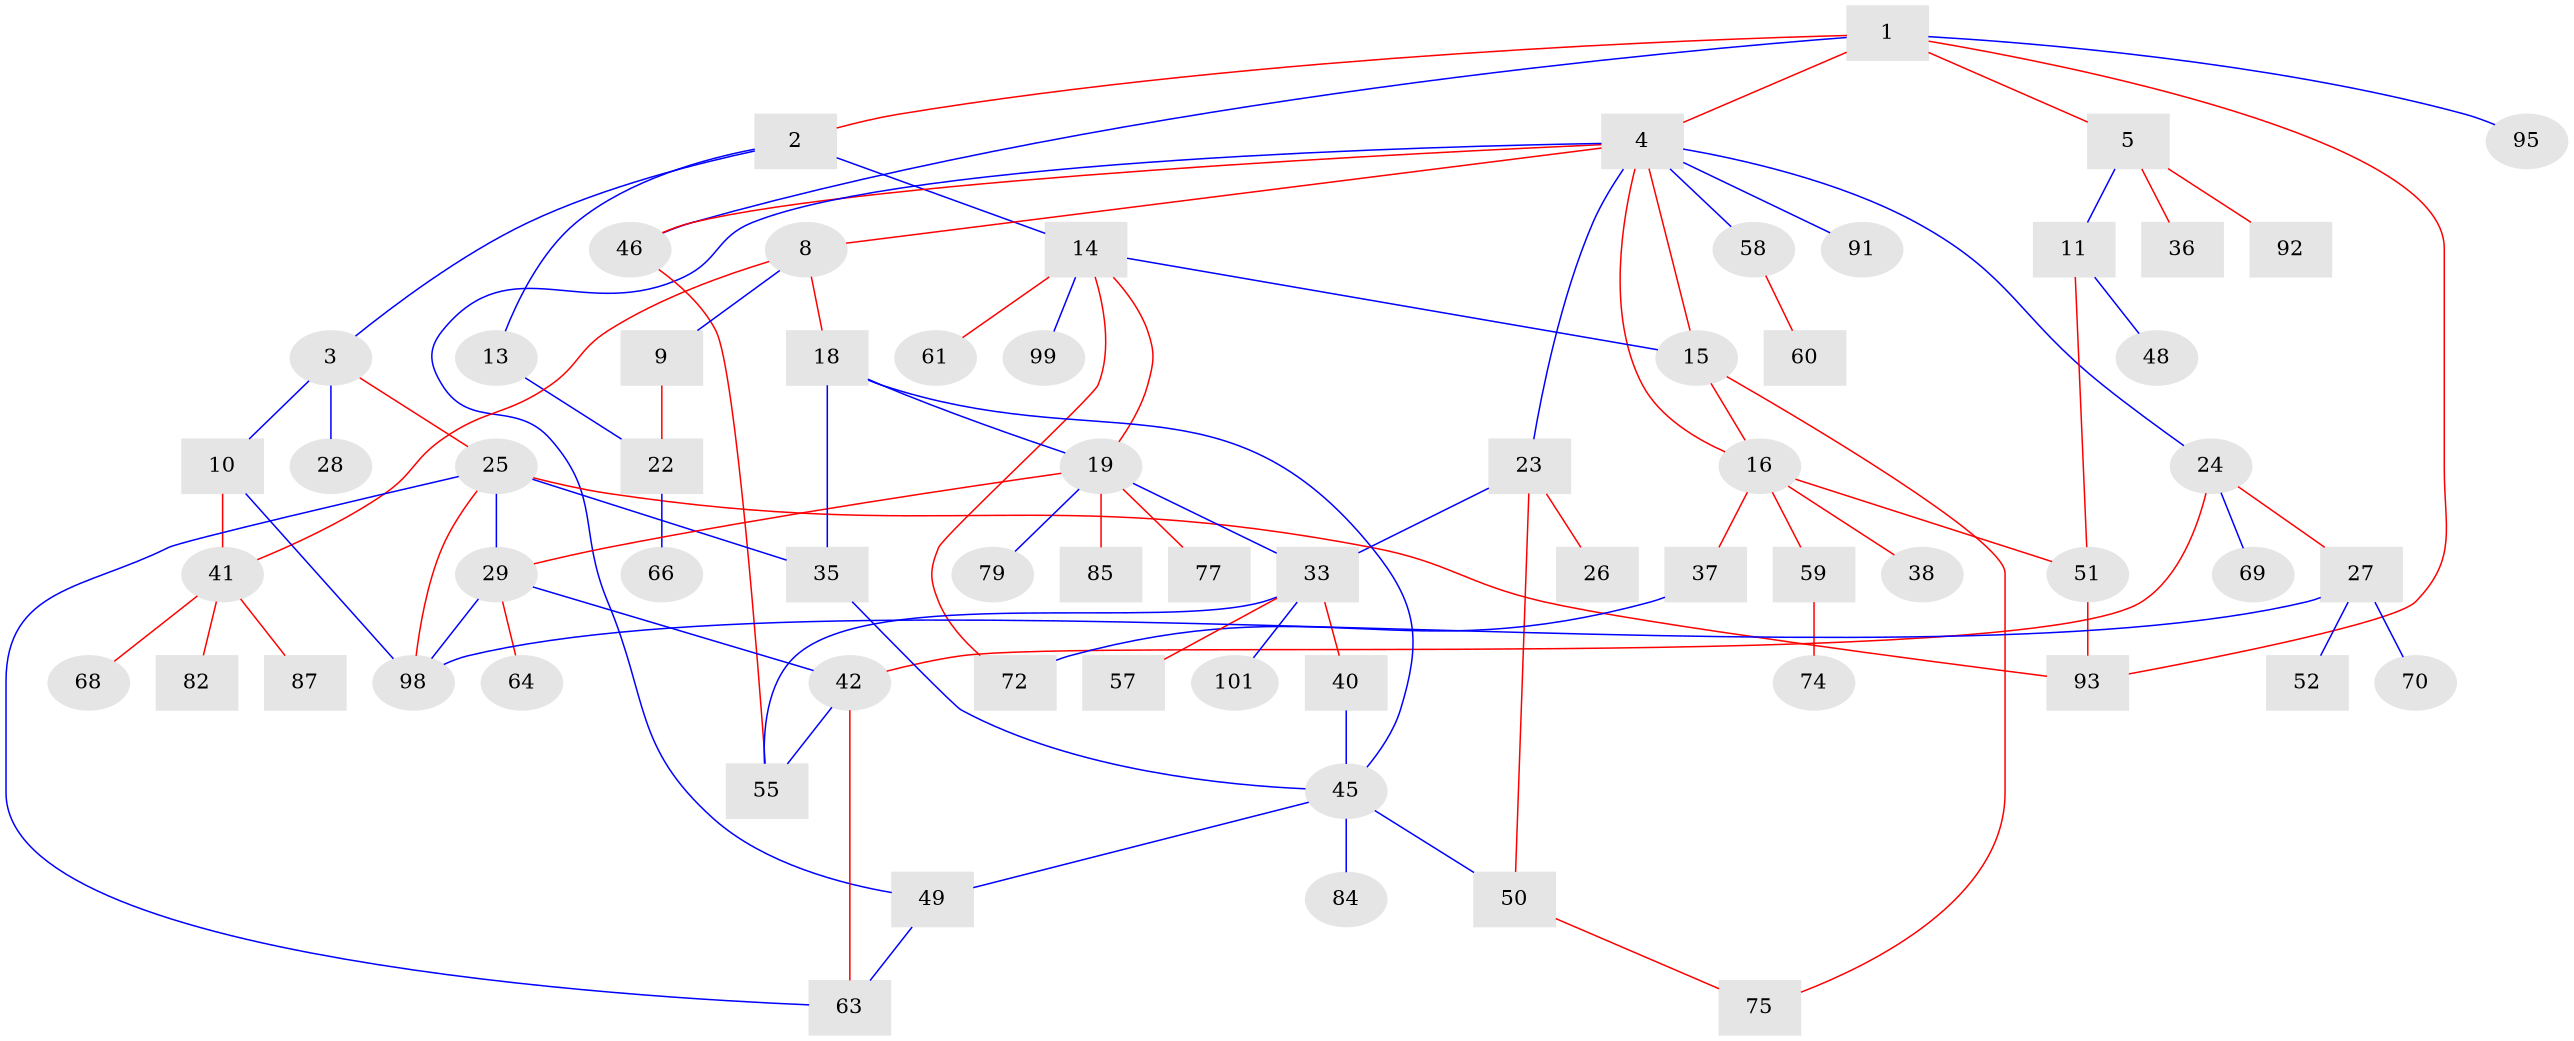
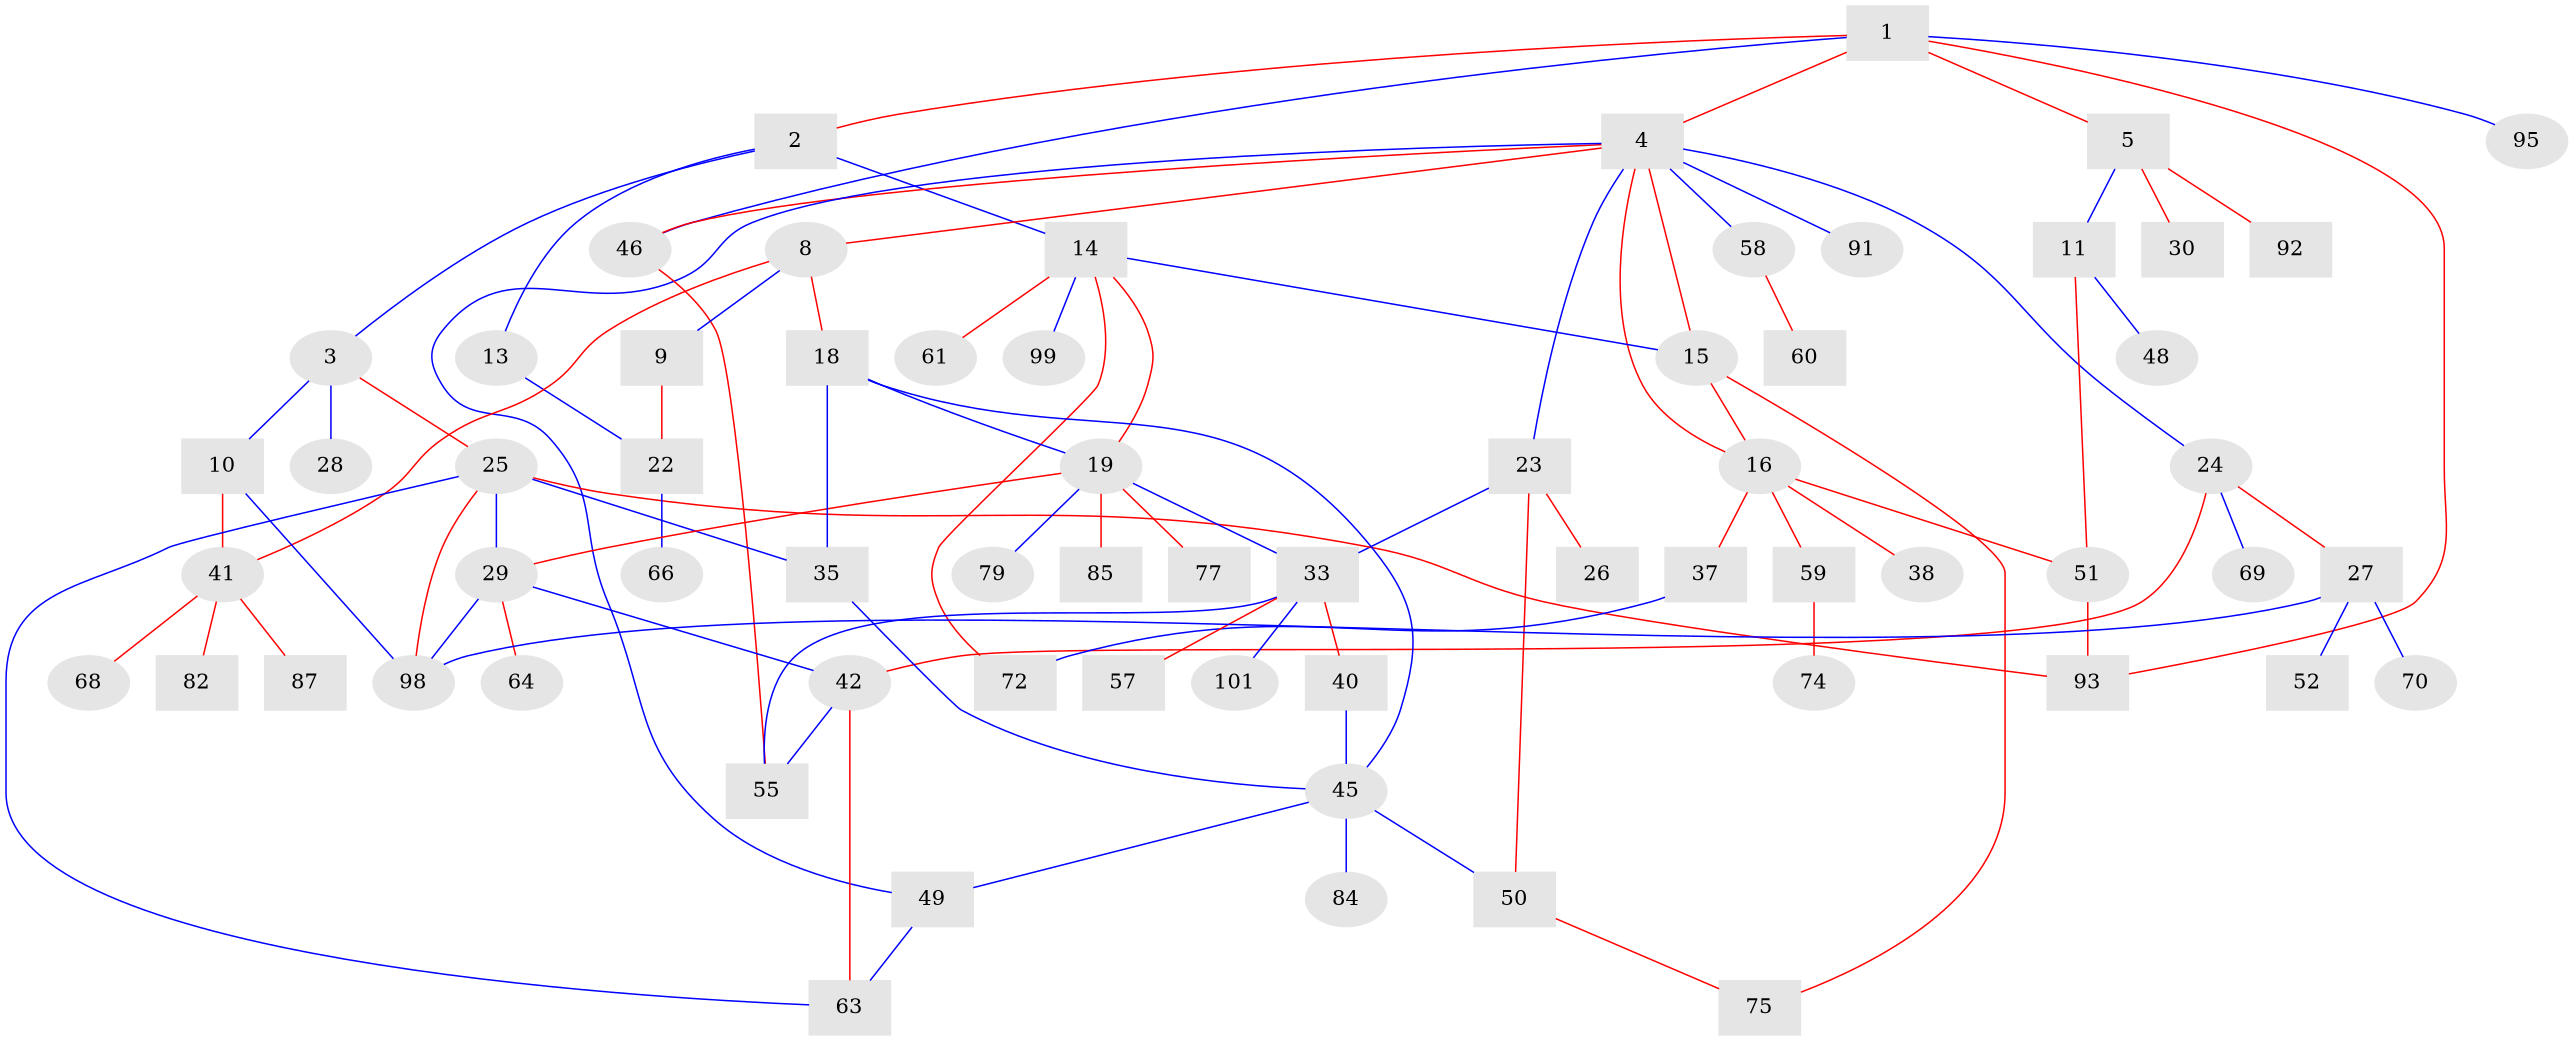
(2183, 250) -> (2183, 250)
